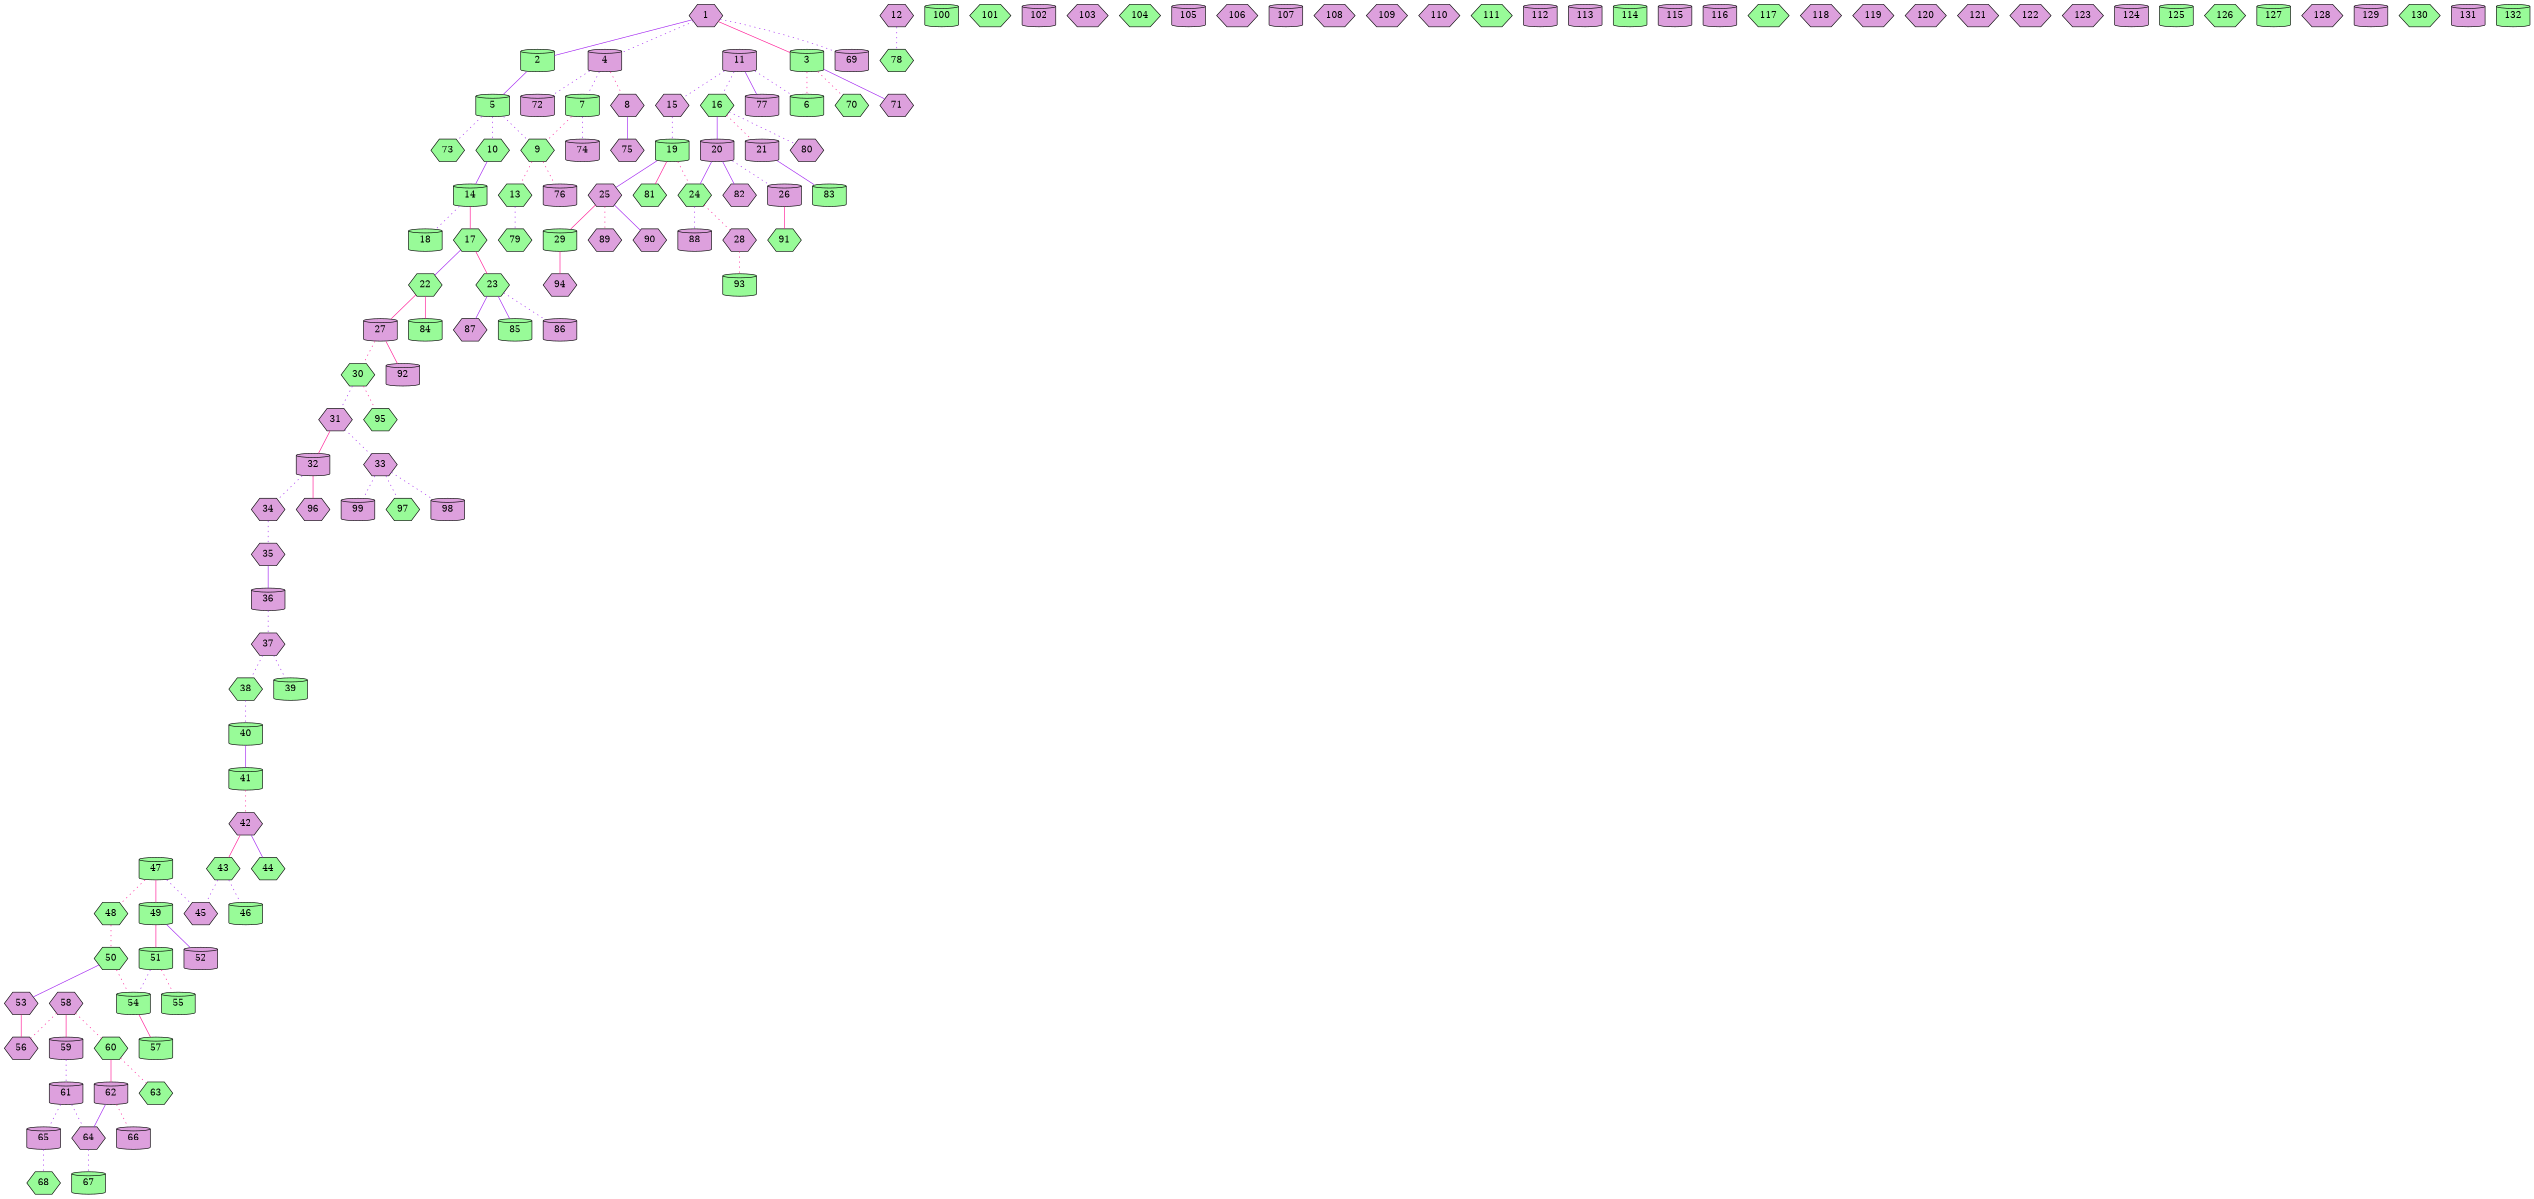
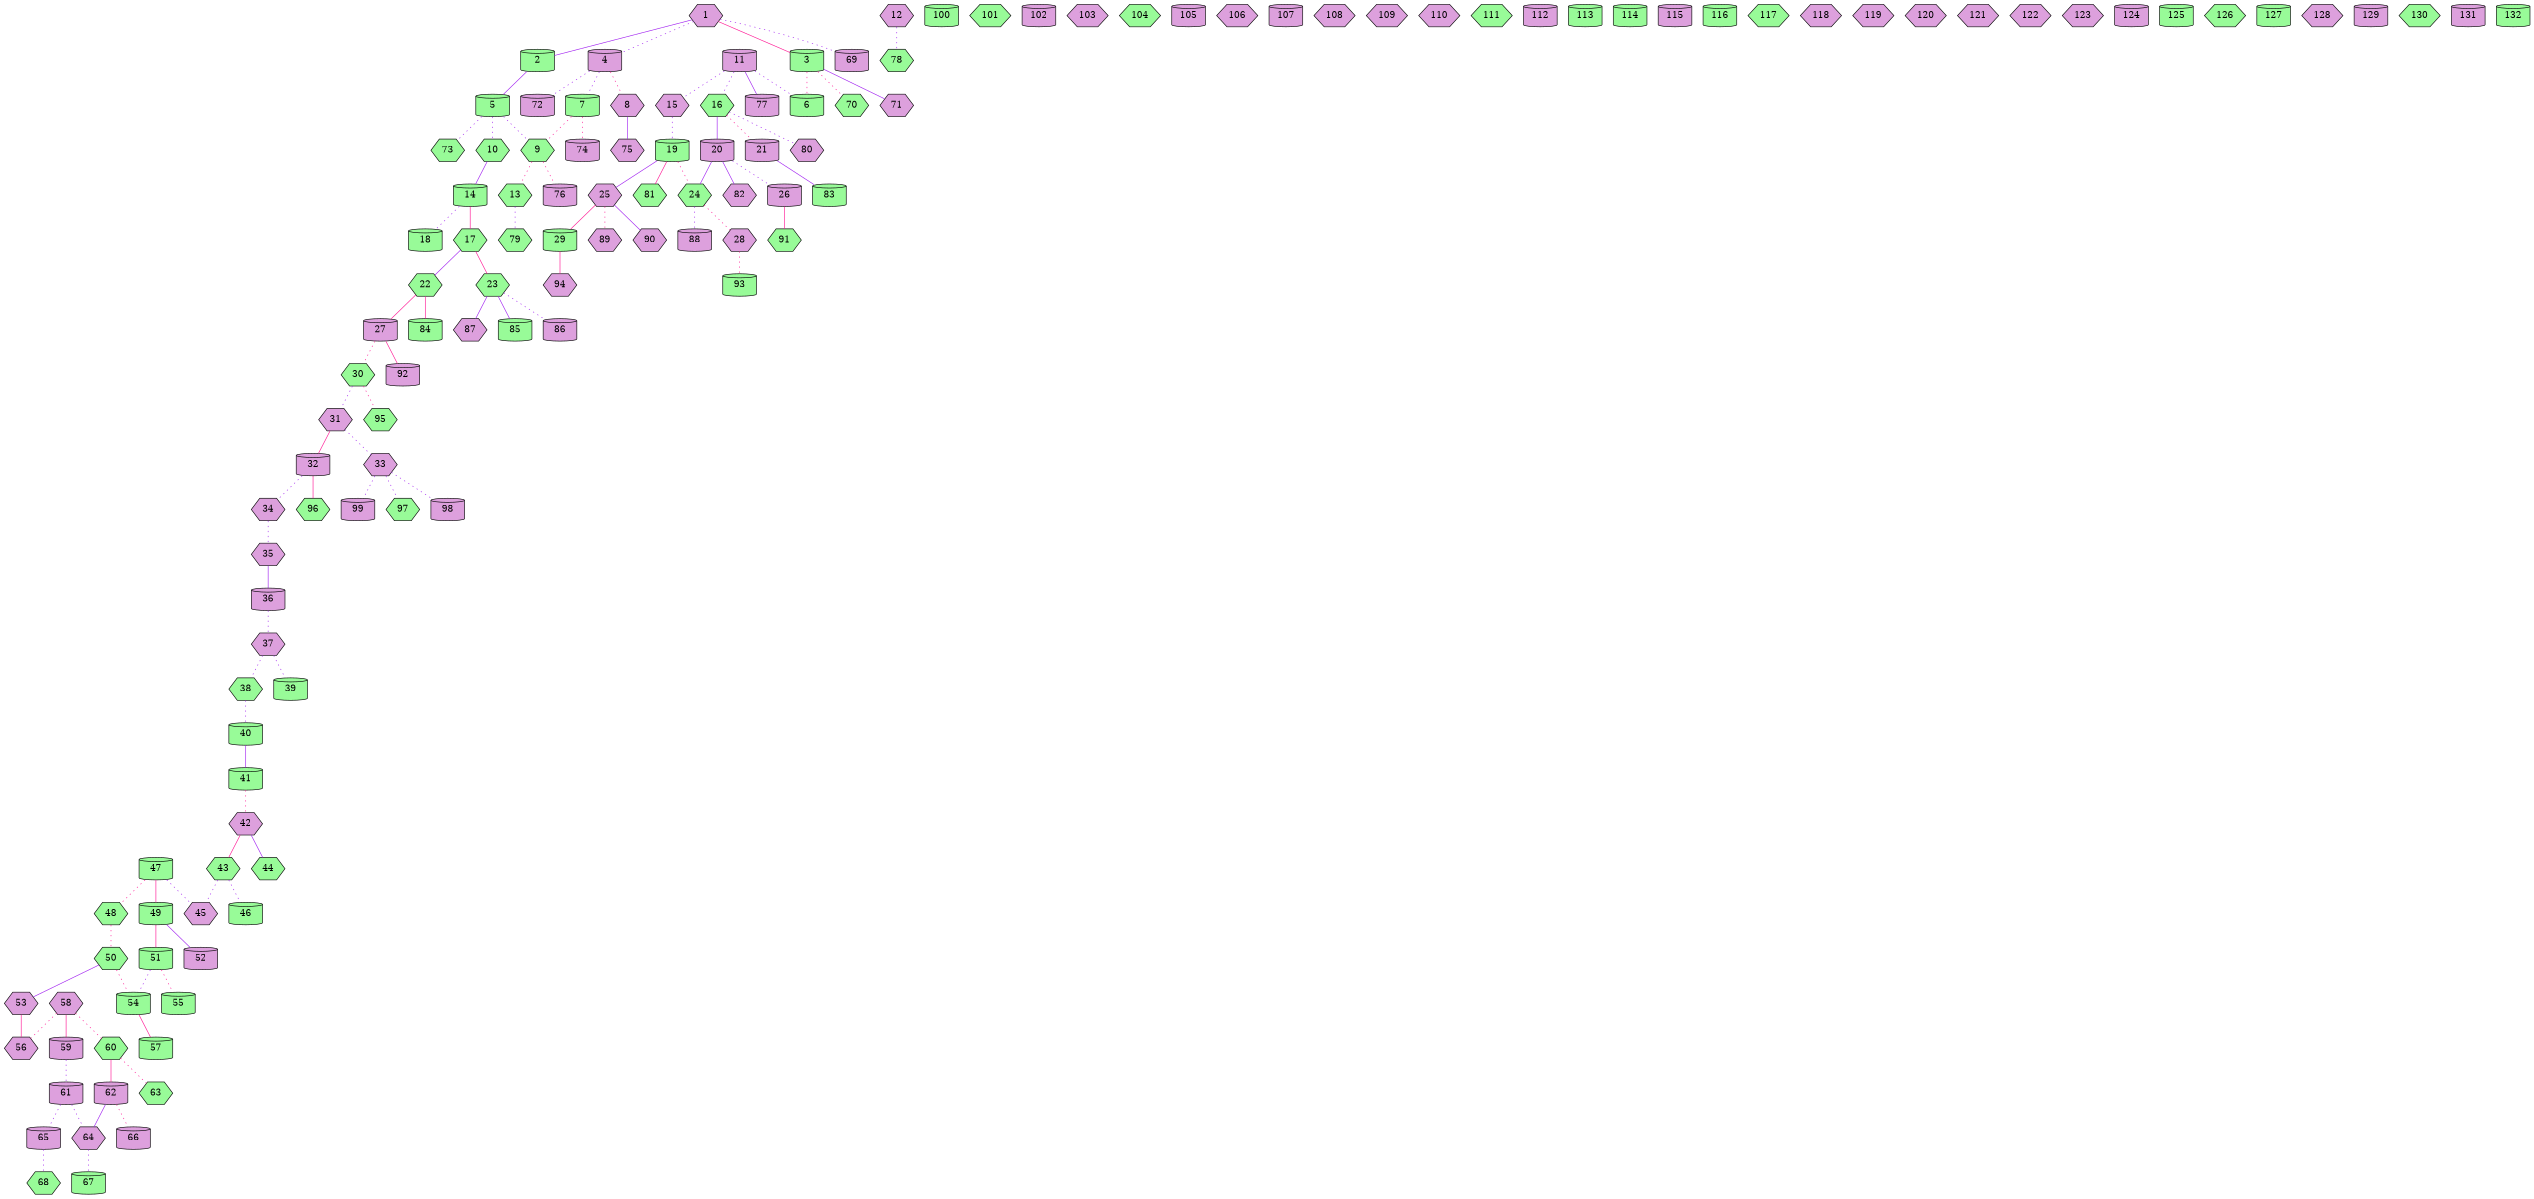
(1585, 16) -> (1585, 16)
(1720, 16) -> (1720, 16)
(582, 128) -> (582, 128)
(313, 509) -> (313, 509)
